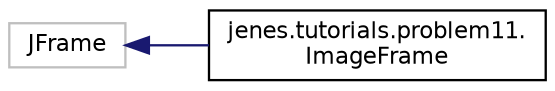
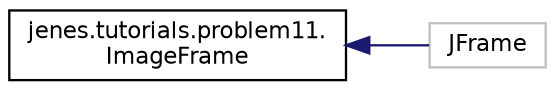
(179, 45) -> (399, 45)
